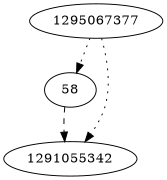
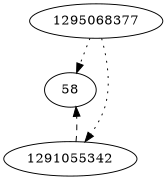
(96, 21) -> (96, 21)
(64, 119) -> (77, 129)
